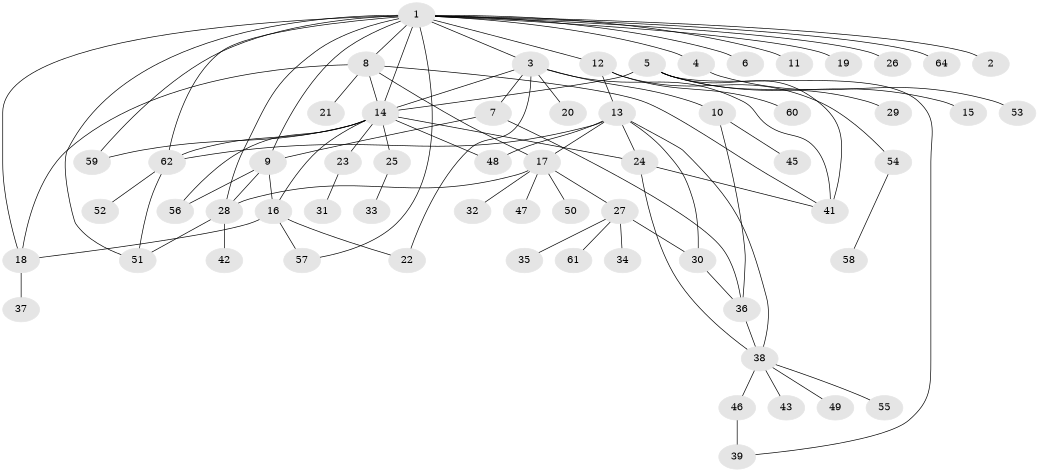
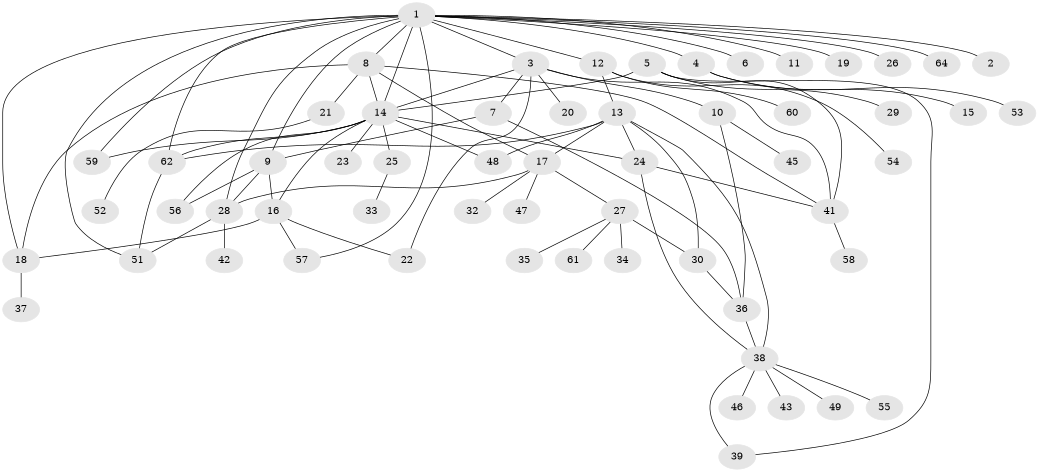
(807, 90) -> (832, 90)
(134, 187) -> (194, 131)
(323, 211) -> none
(571, 211) -> none
(871, 211) -> (839, 236)
(737, 432) -> (711, 401)
